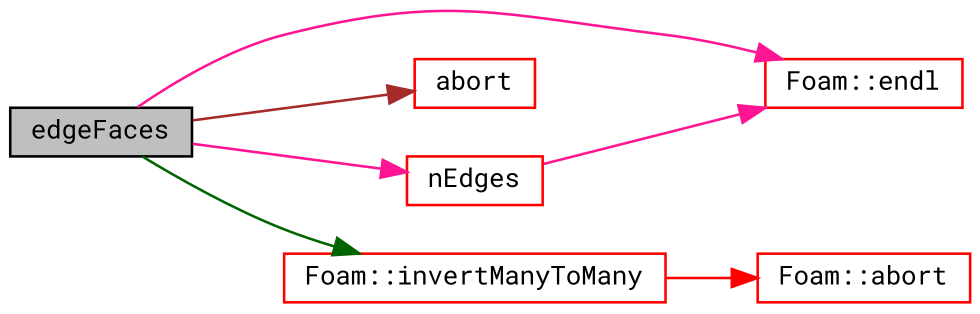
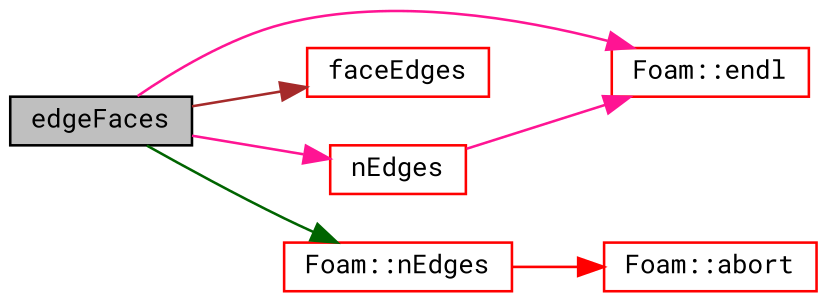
(475, 83) -> (398, 72)
(475, 278) -> (398, 267)
